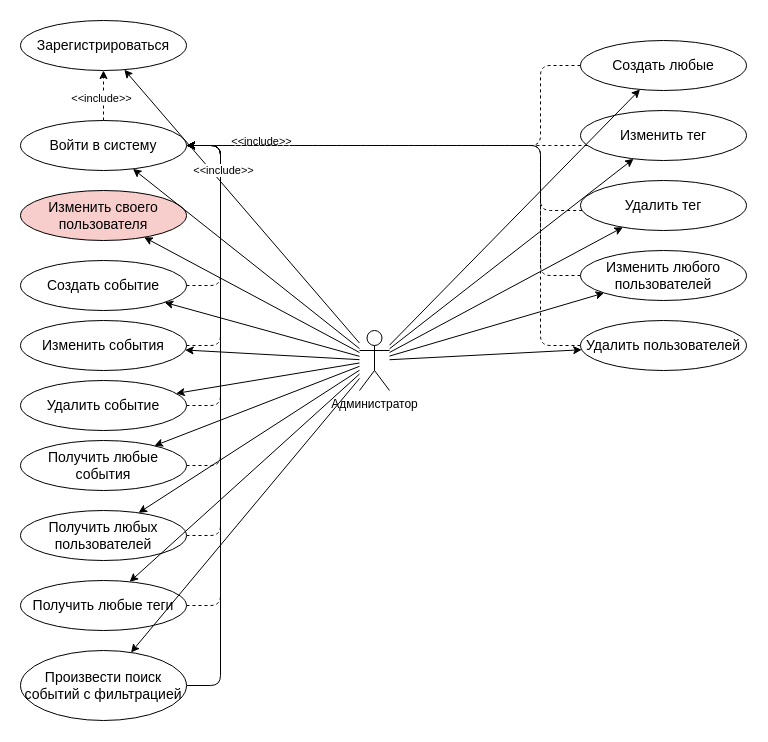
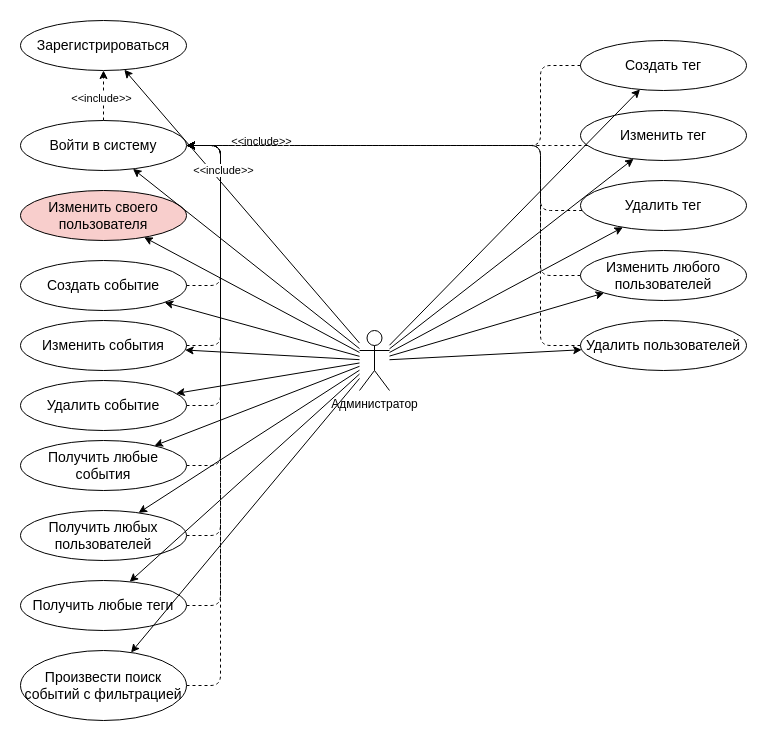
(664, 66) -> (664, 66)
(221, 656) -> (221, 656)
